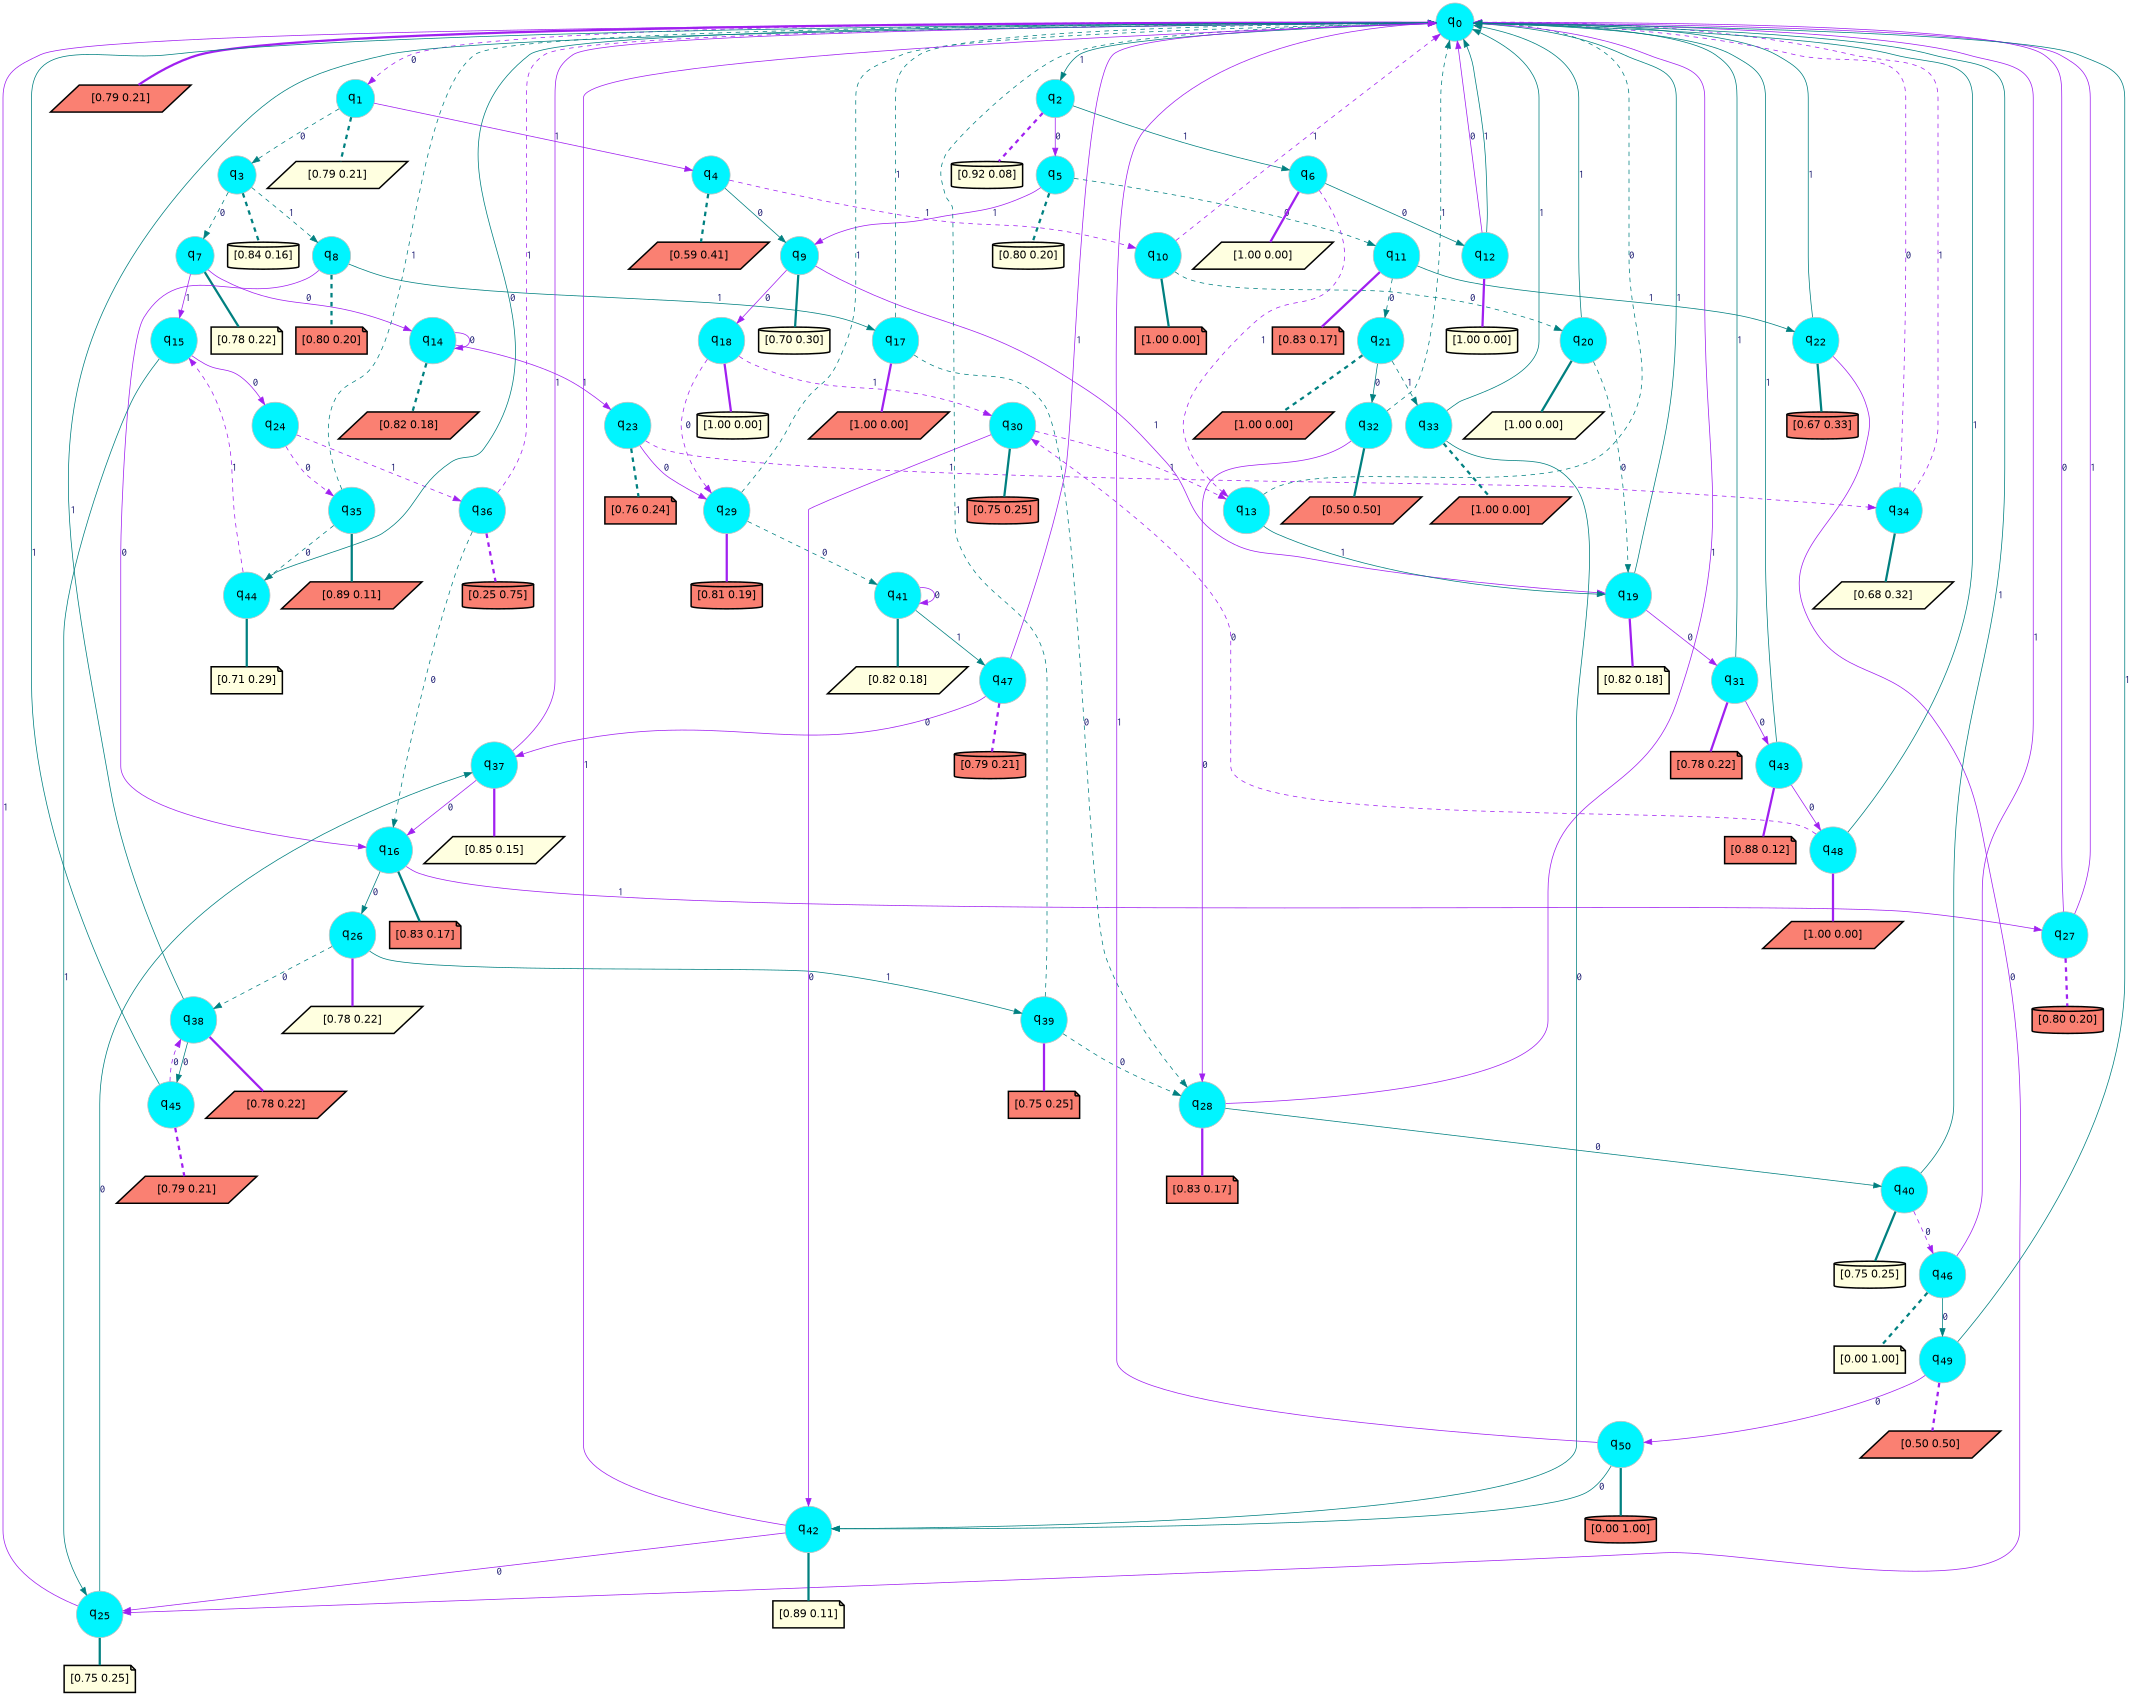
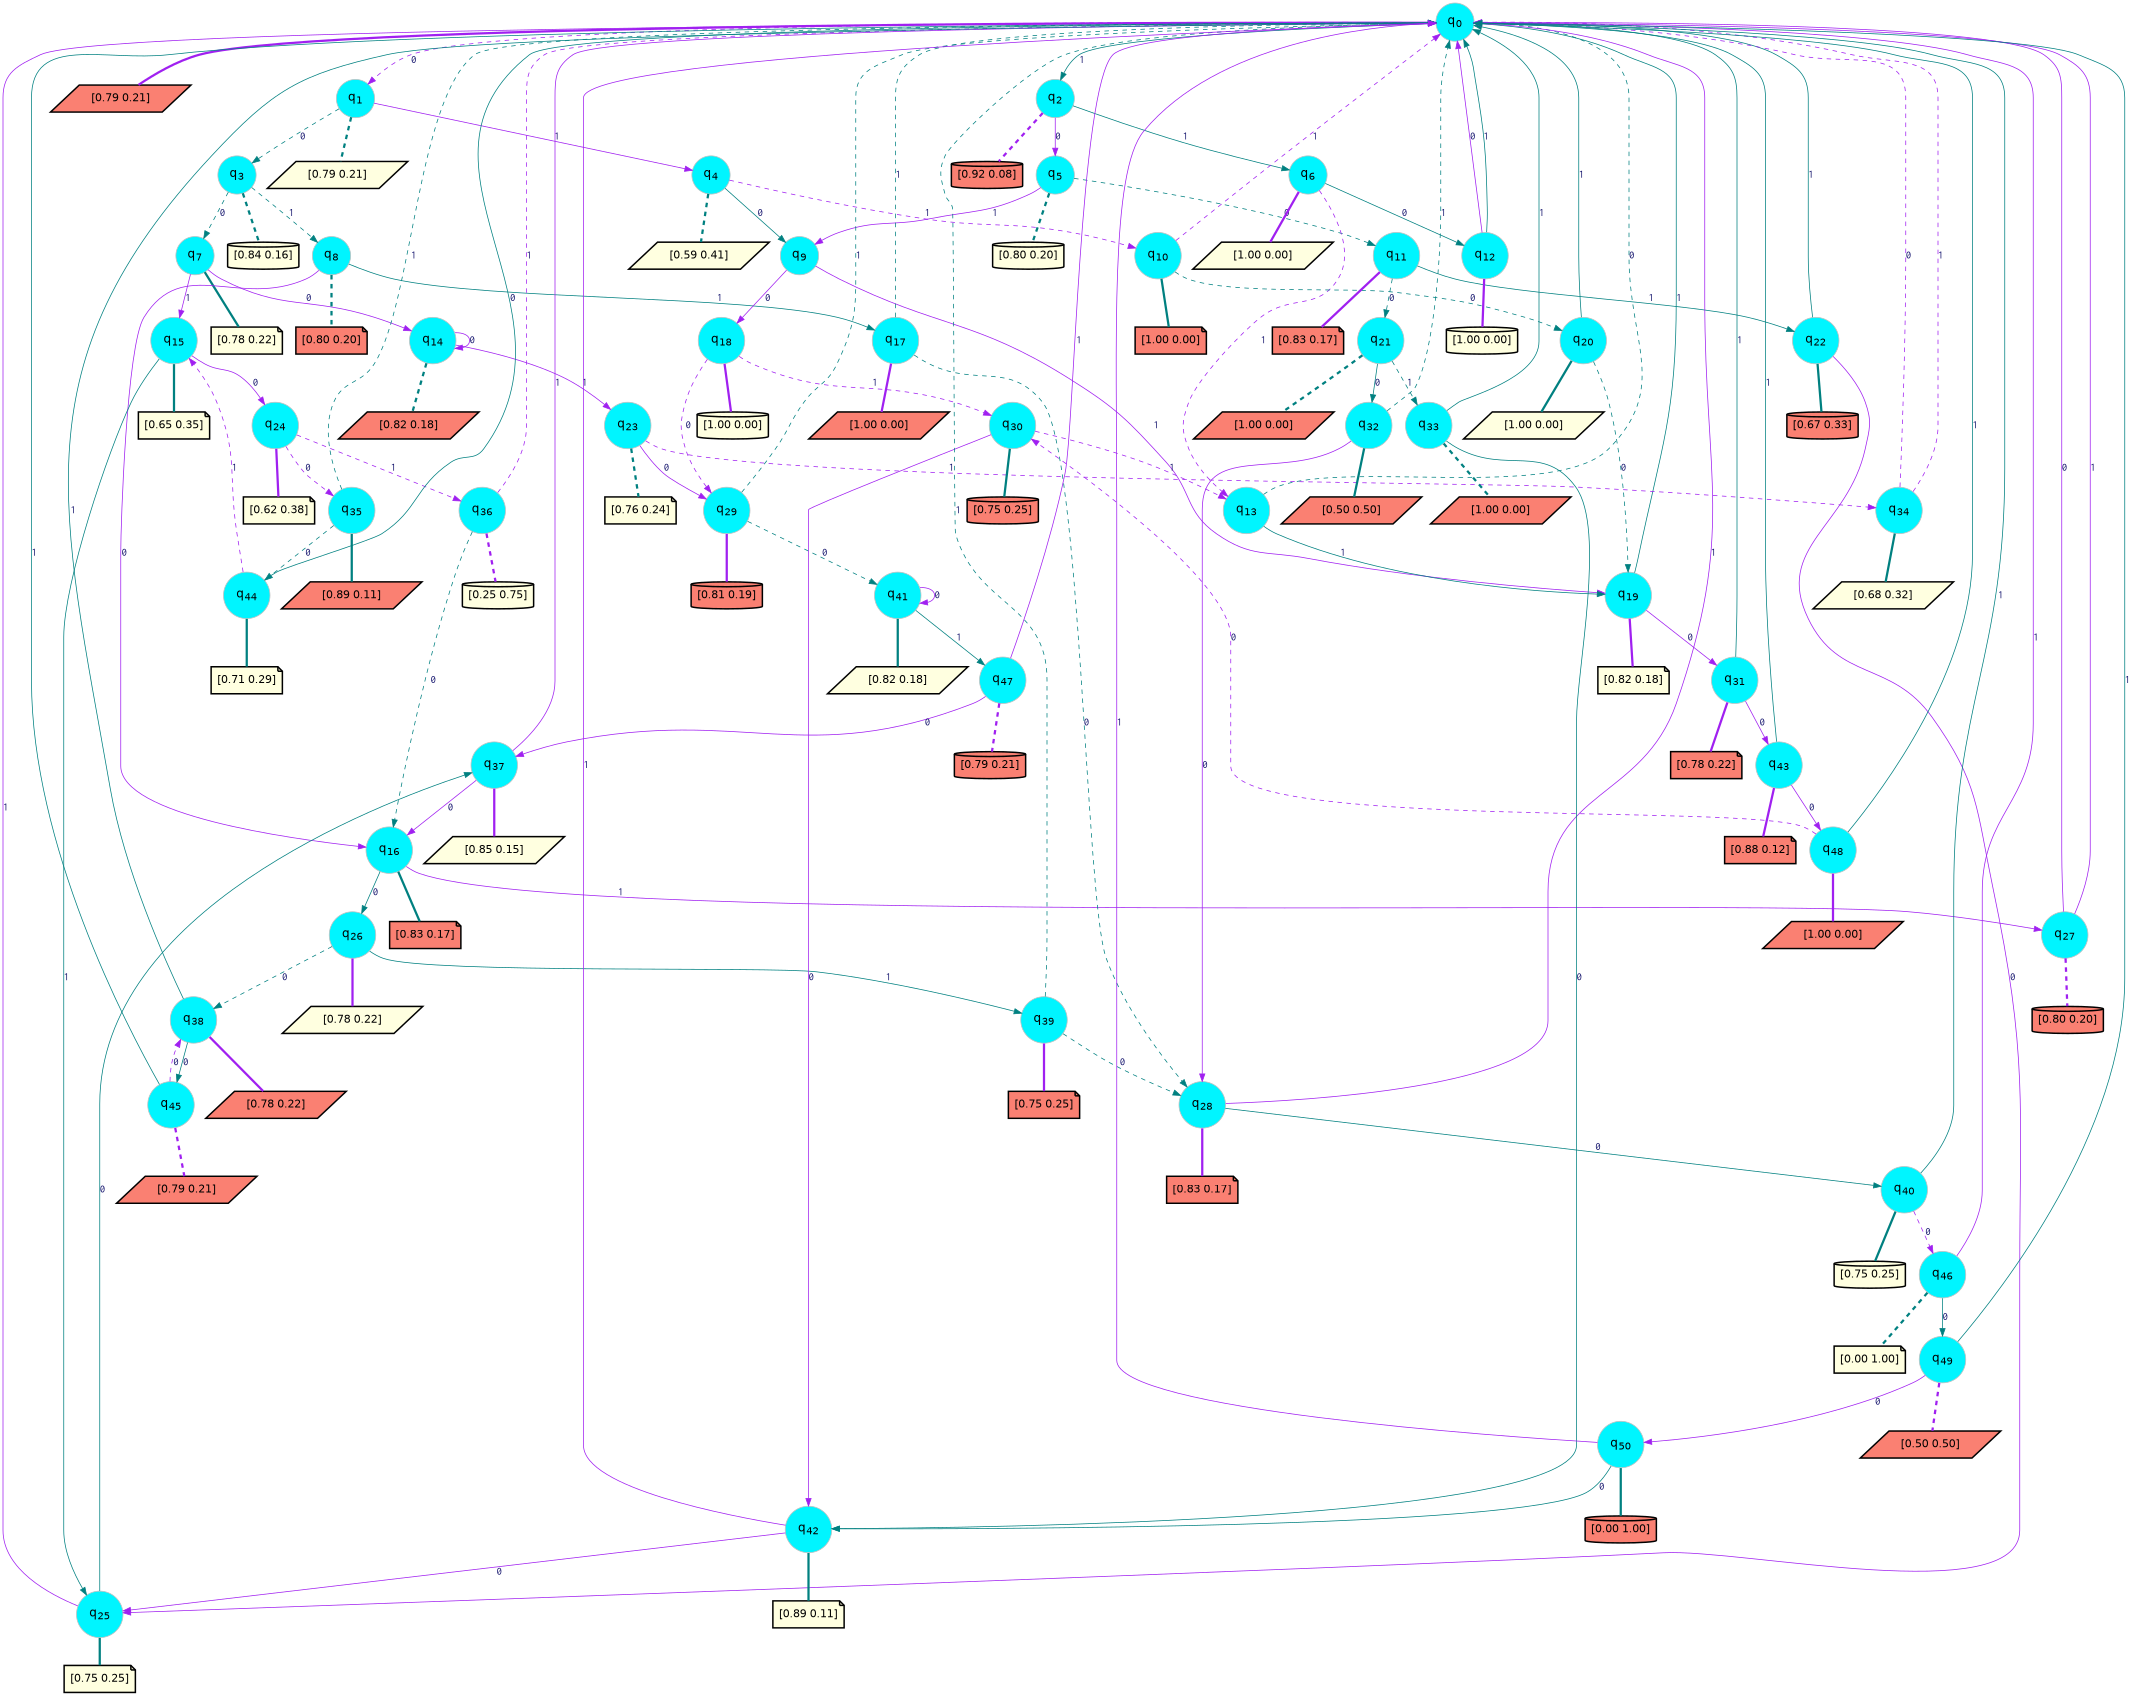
(987, 175) -> (987, 175)
(699, 256) -> (699, 256)
(794, 341) -> none
none -> (174, 425)
none -> (279, 510)
(640, 510) -> (640, 510)
(498, 595) -> (498, 595)
